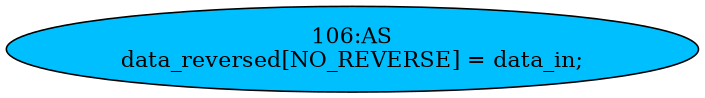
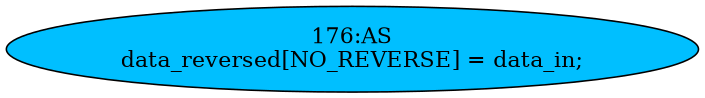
(352, 49) -> (352, 49)
